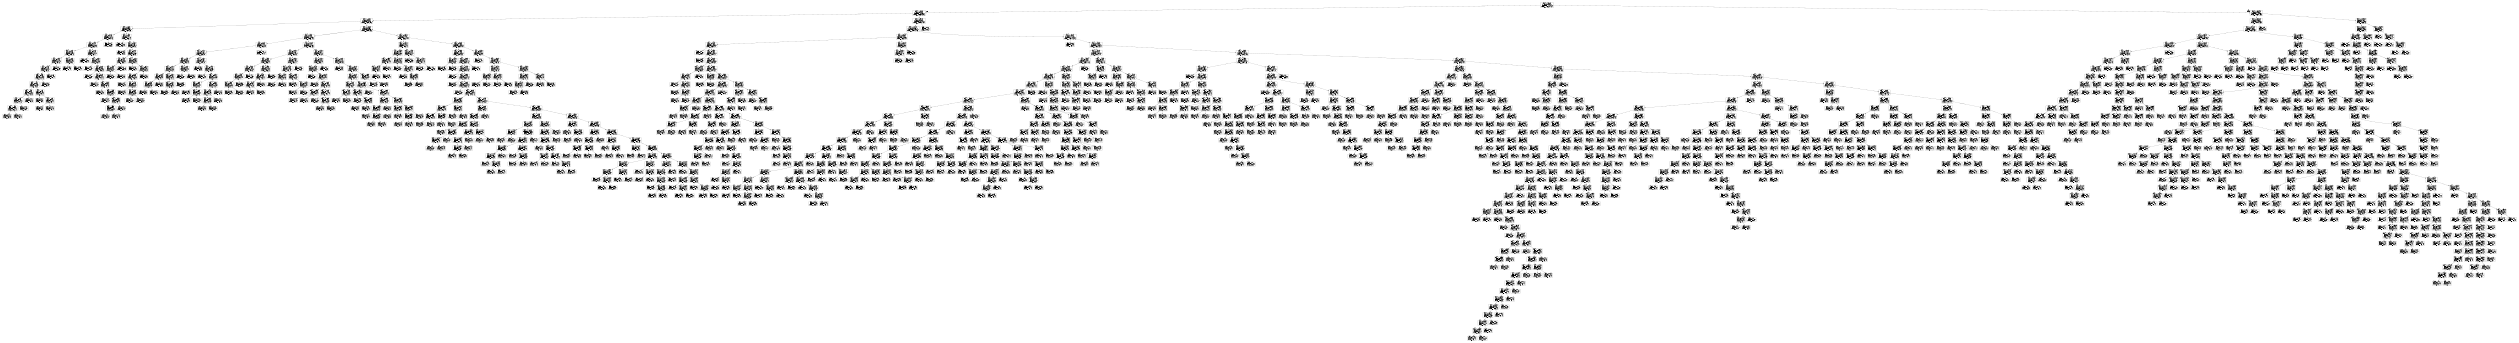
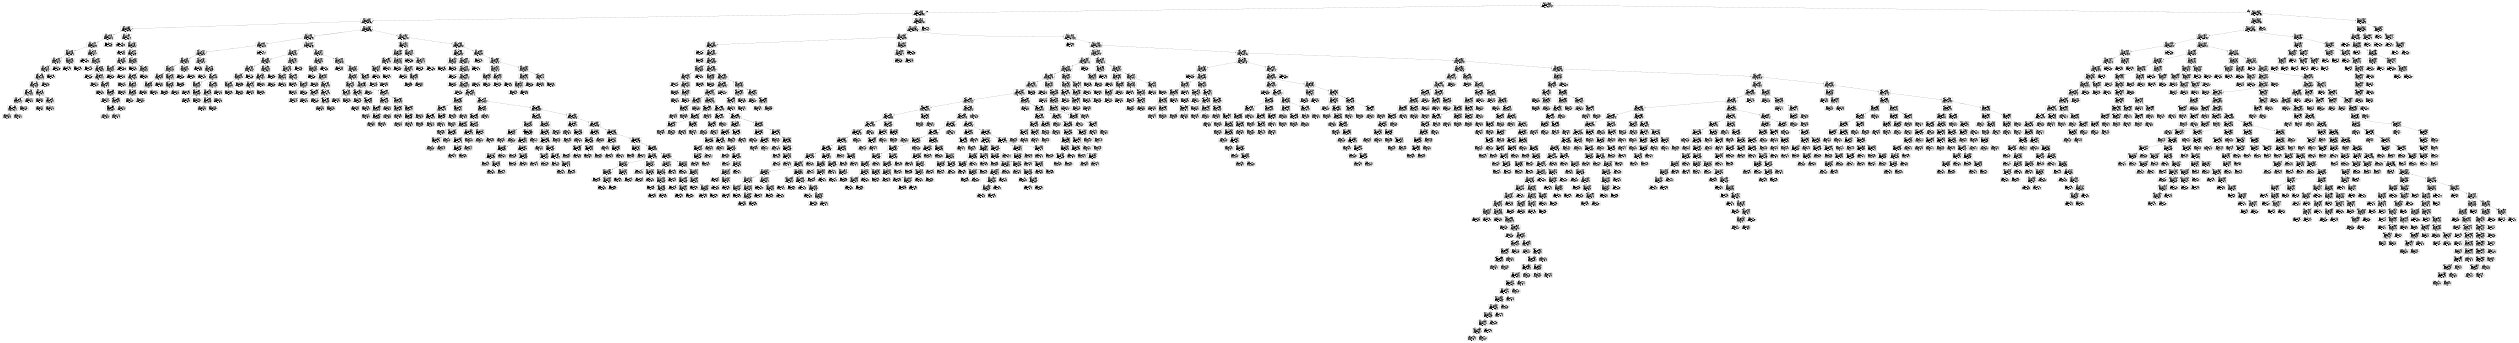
(2348, 100) -> (2348, 100)
